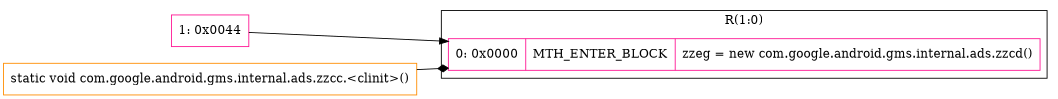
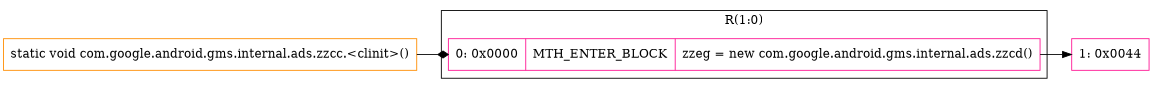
(344, 37) -> (1052, 55)
